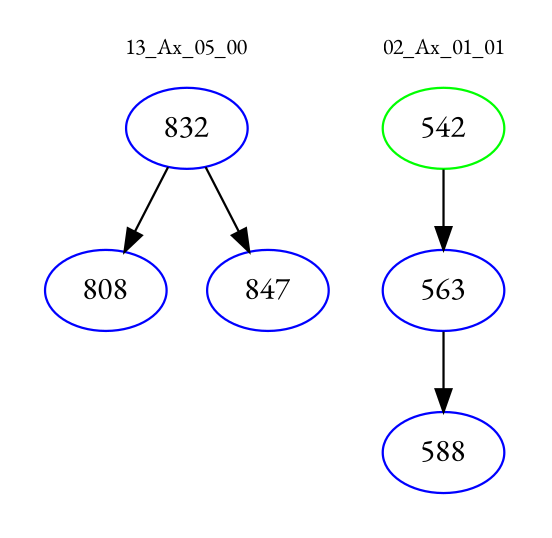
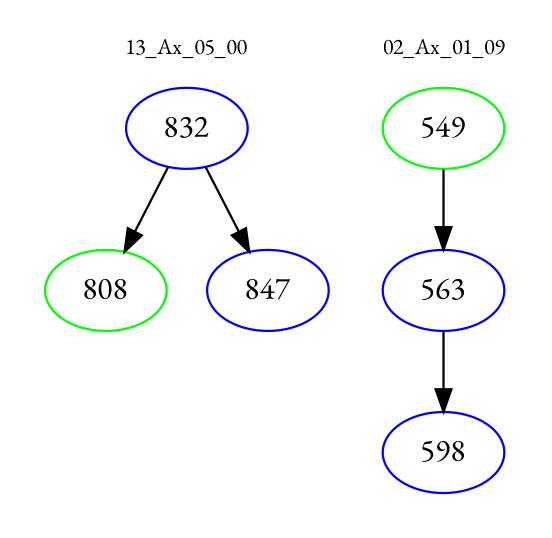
(445, 48) -> (445, 48)
(444, 128) -> (444, 128)
(106, 290) -> (106, 290)
(444, 453) -> (444, 453)
